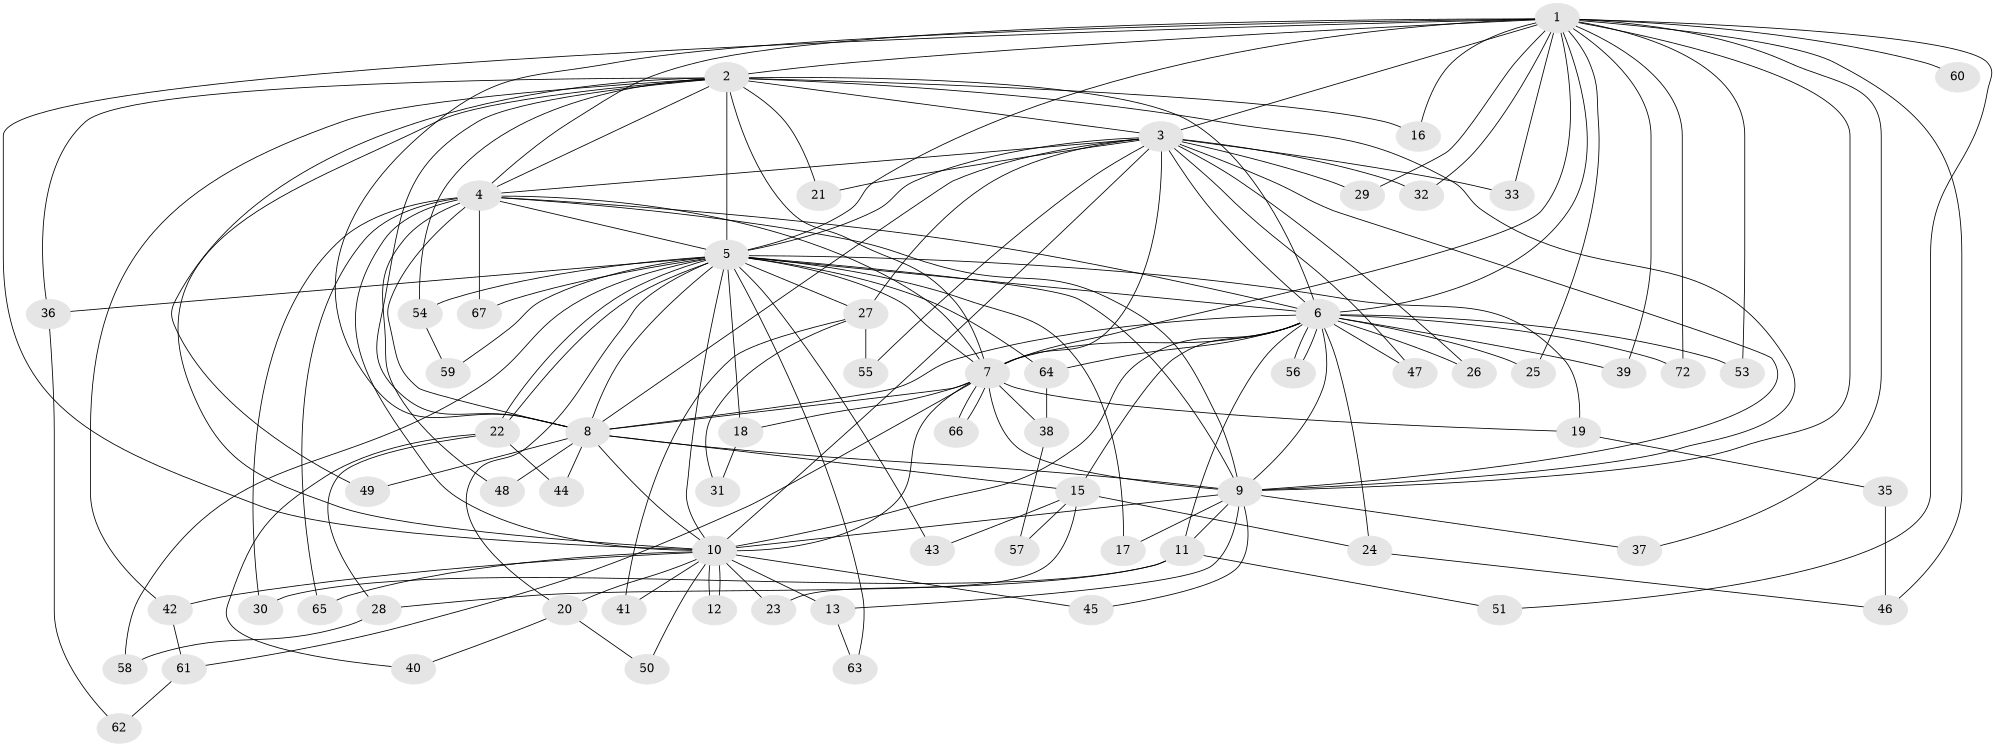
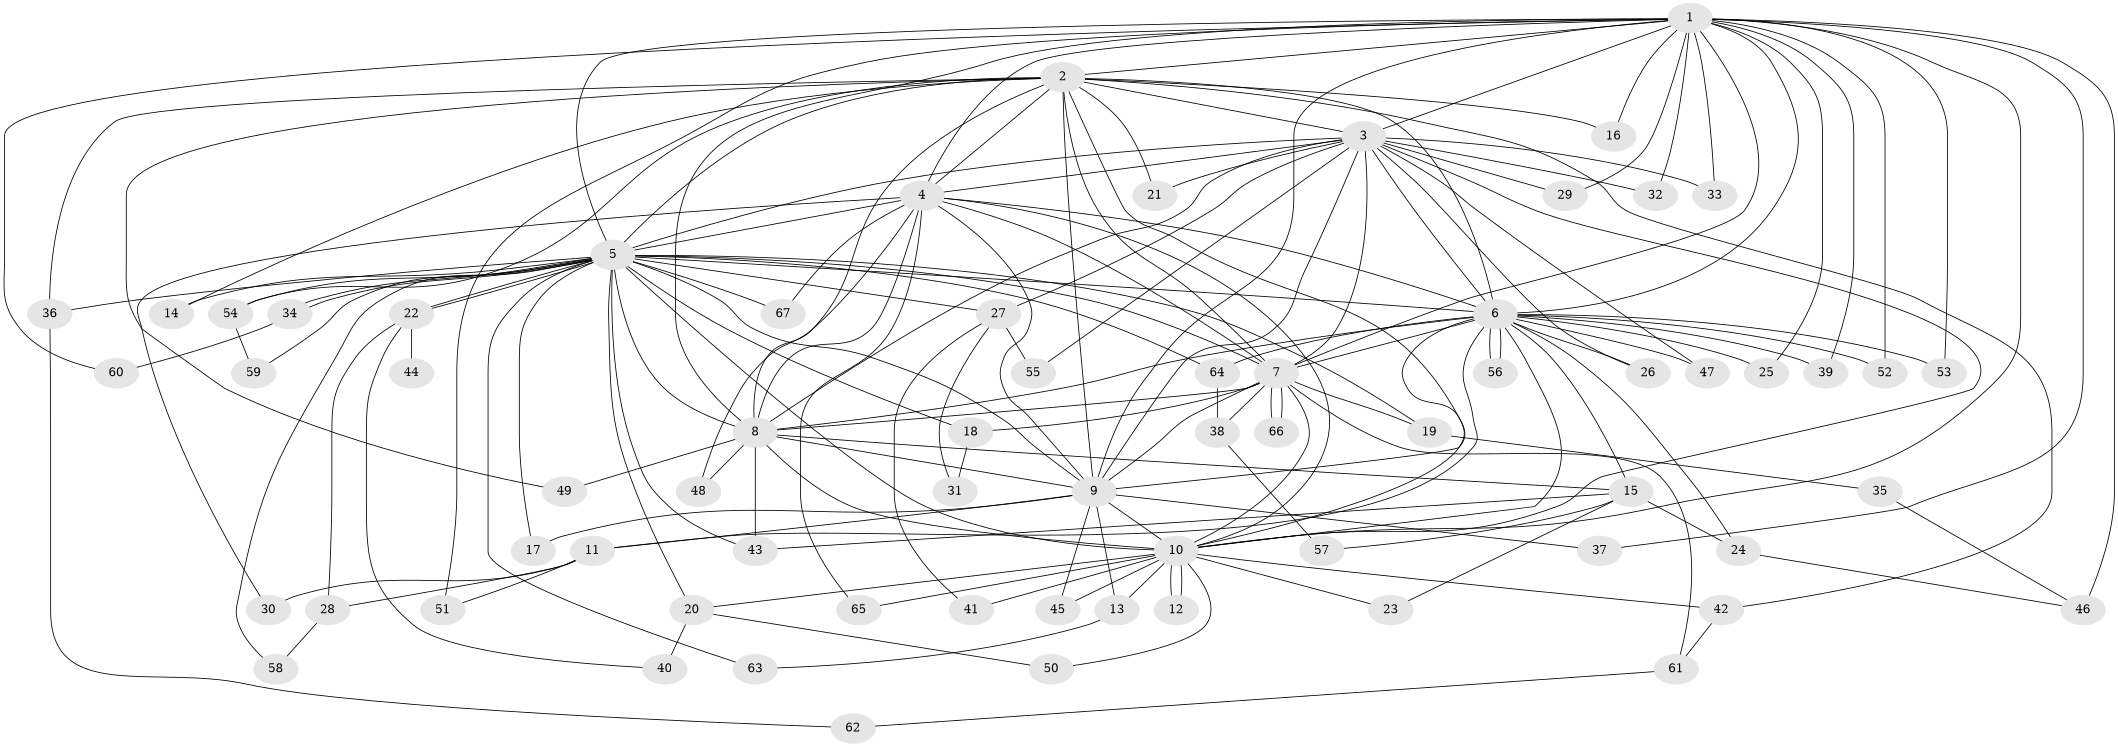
none -> (172, 314)
none -> (290, 314)
(1683, 373) -> (1885, 373)
(575, 462) -> (755, 492)
